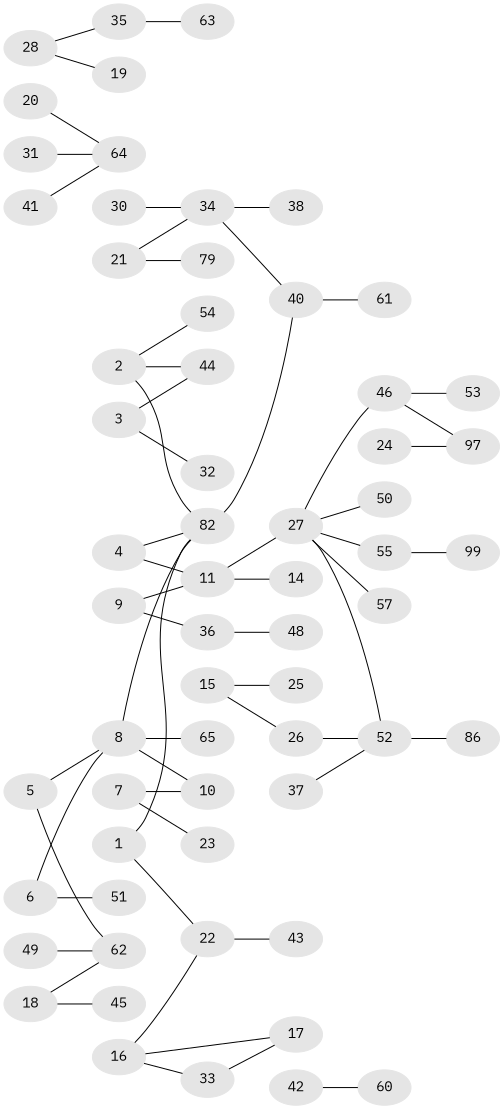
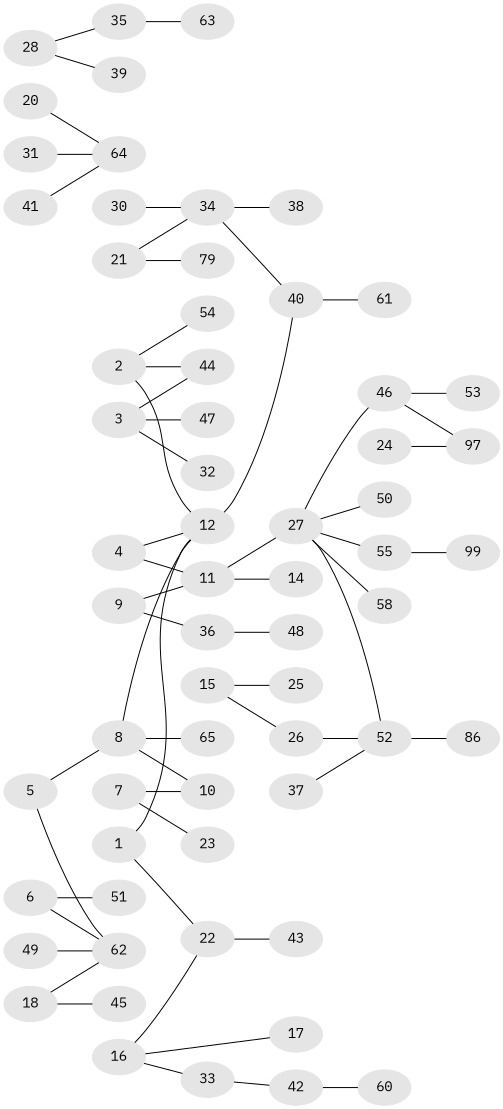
(119, 75) -> (119, 75)
none -> (207, 420)
(207, 526) -> (207, 526)
(384, 606) -> (384, 606)
(65, 814) -> (75, 924)
(252, 1057) -> (252, 1084)
